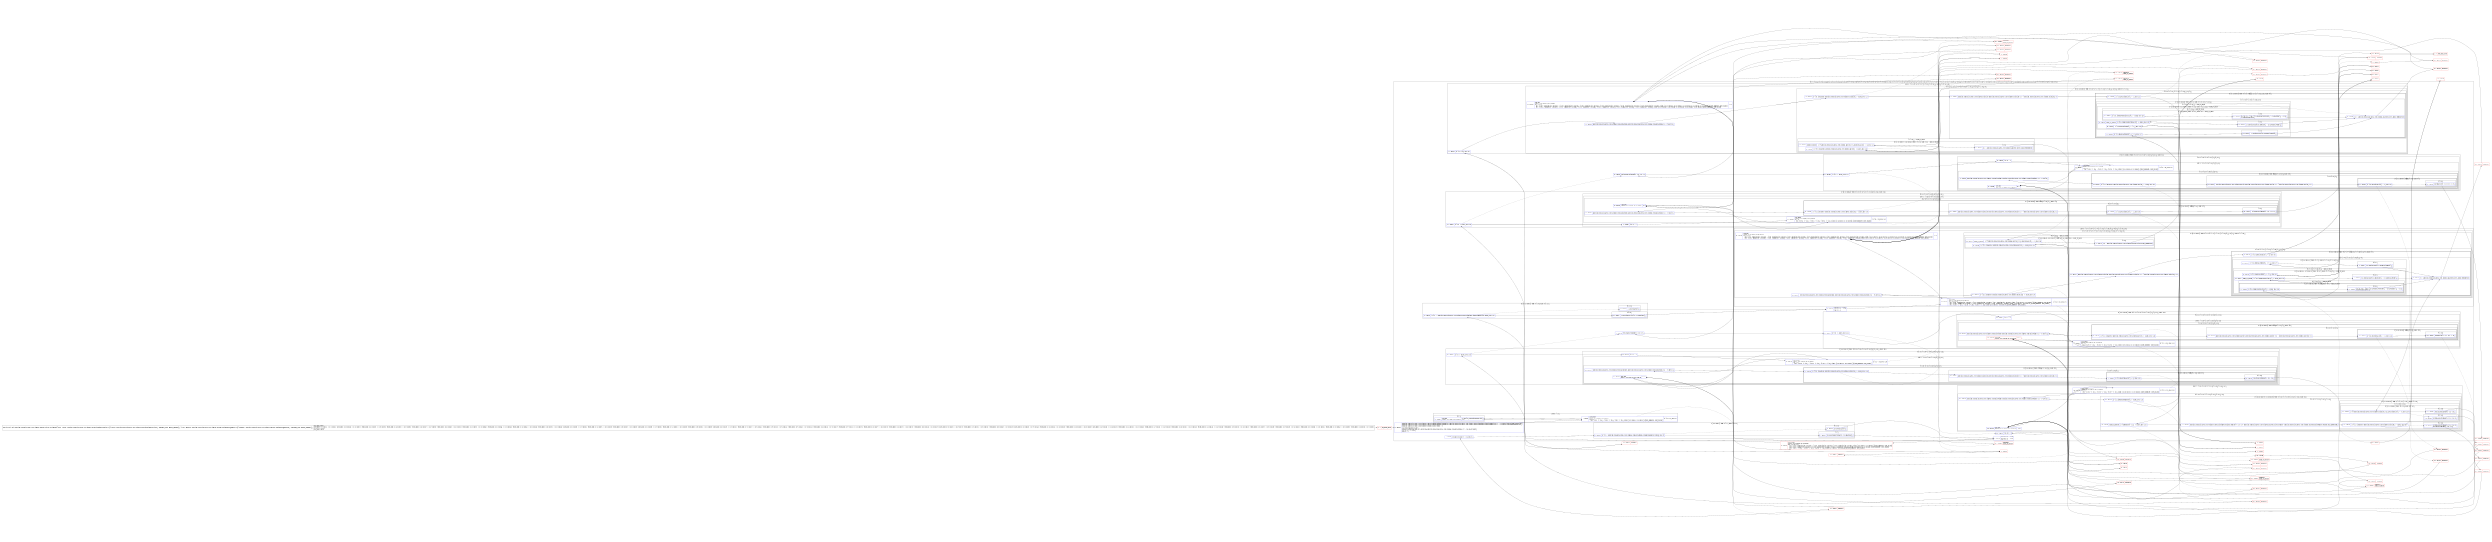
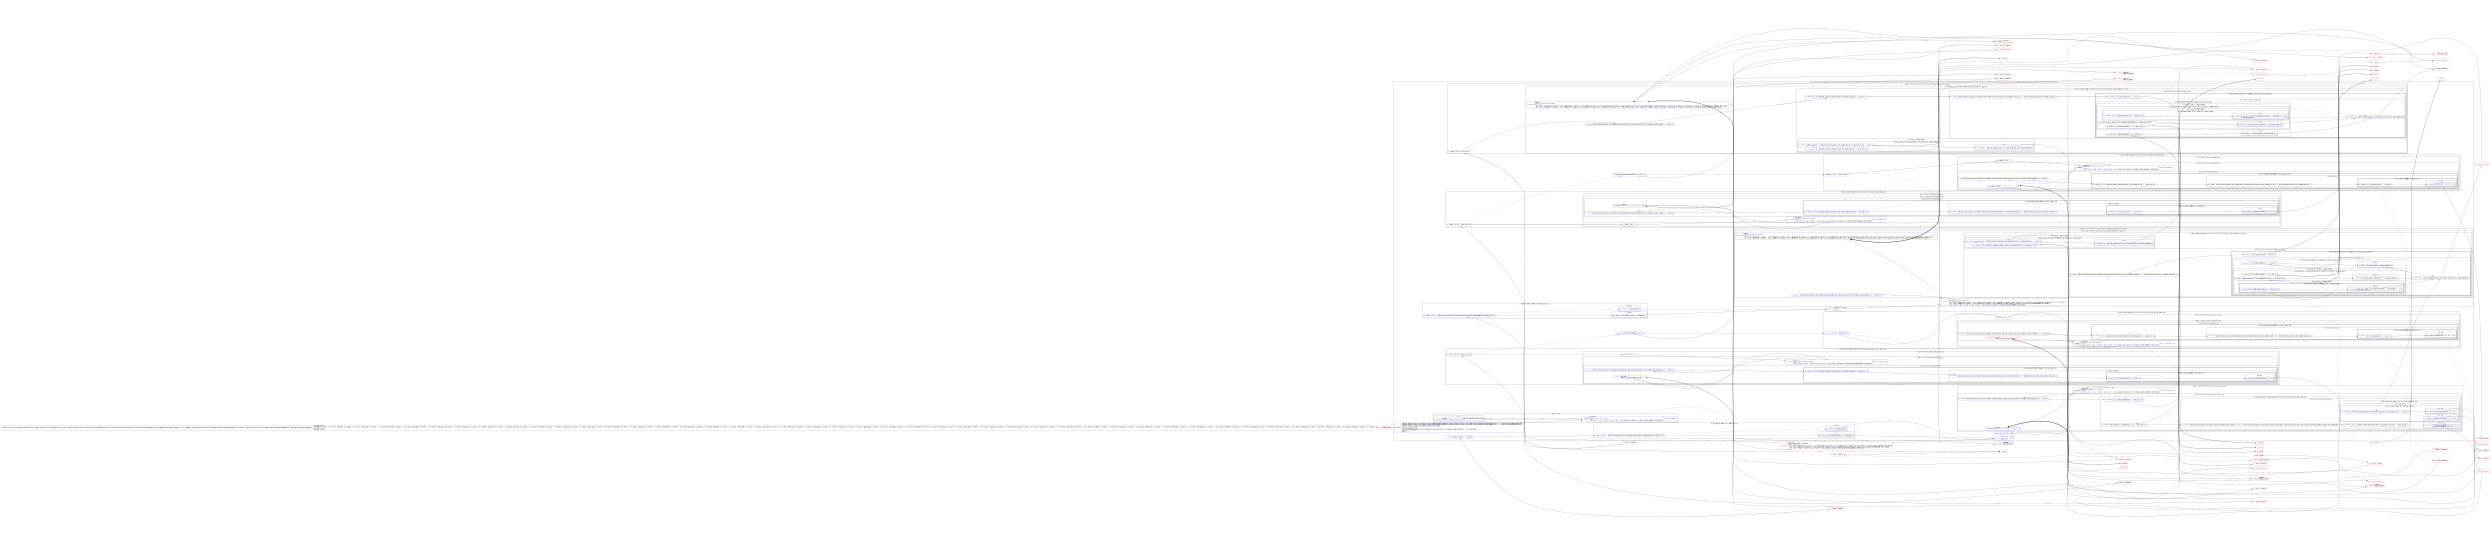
(2004, 54) -> none
(2004, 295) -> none
